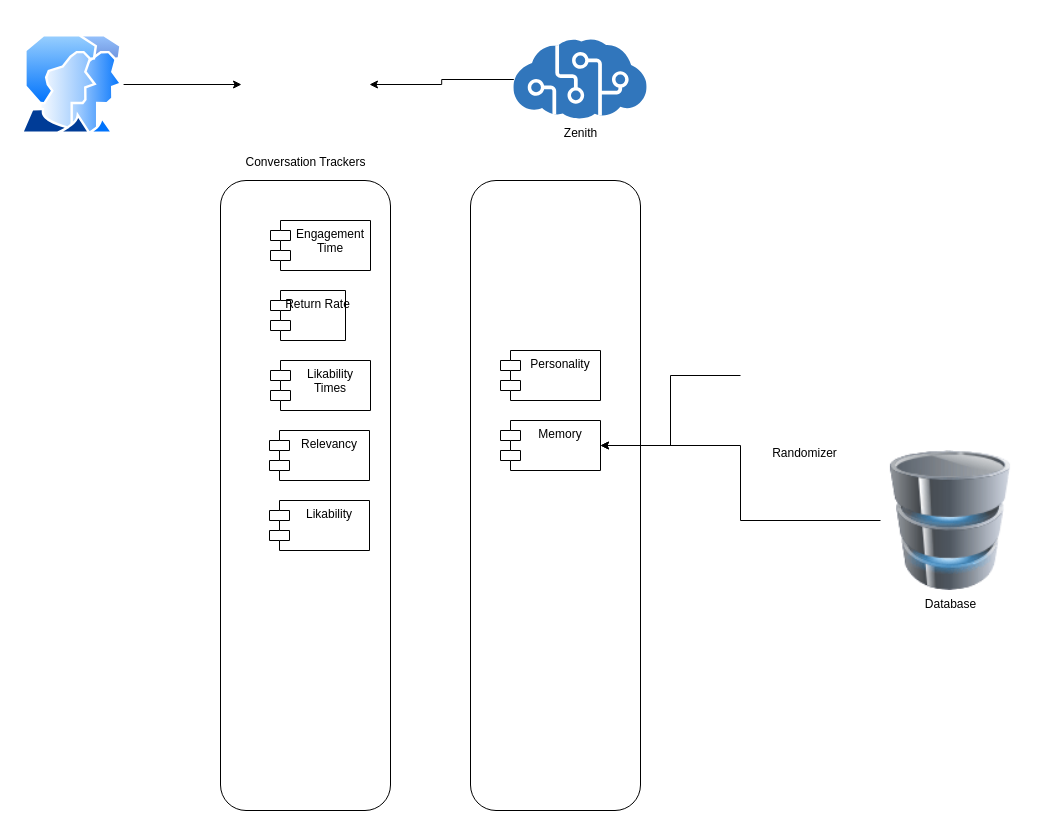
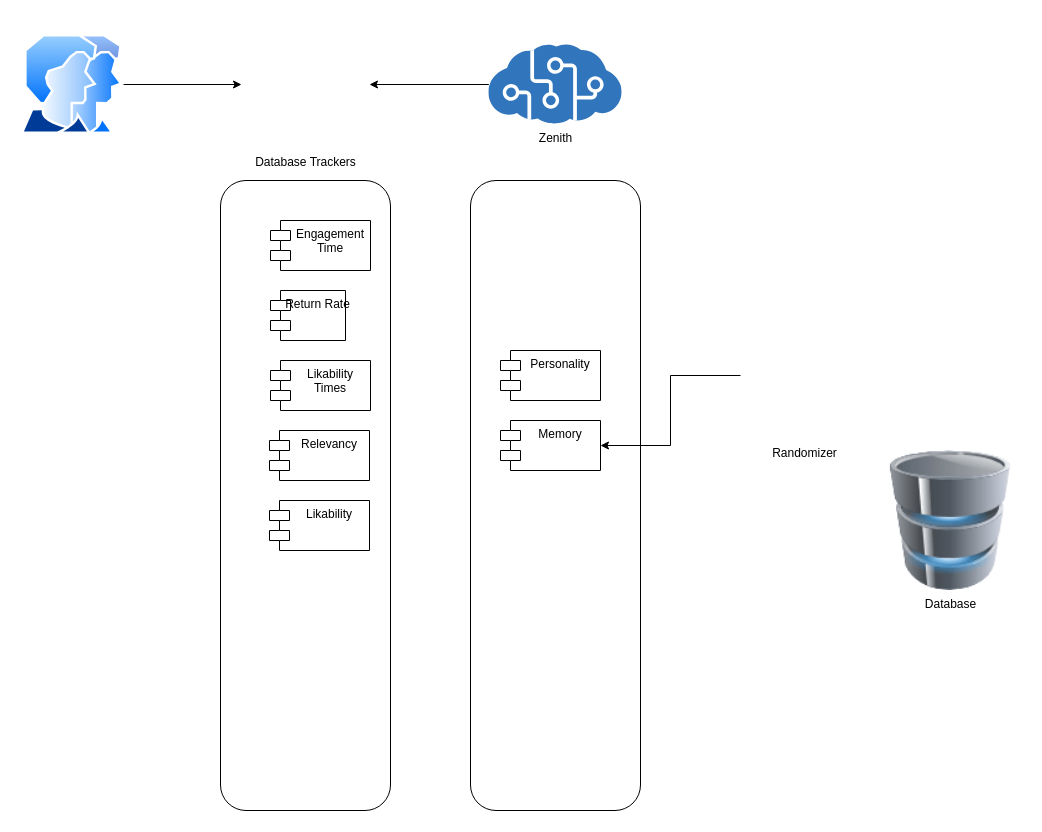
(580, 80) -> (555, 85)
(306, 163) -> (306, 163)
(741, 519) -> none
